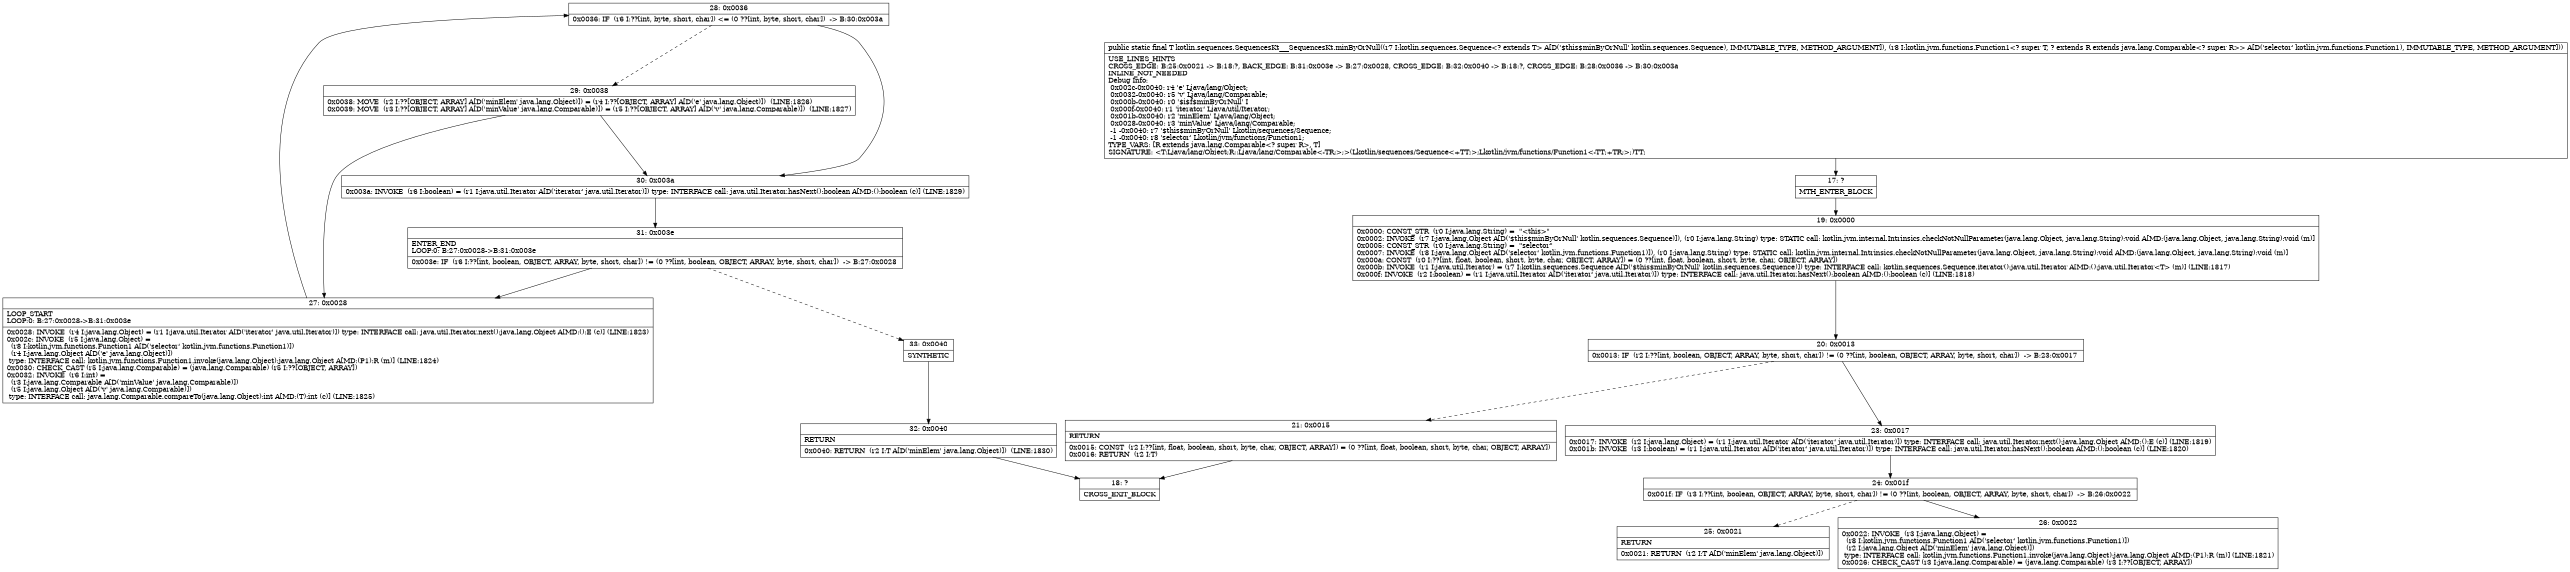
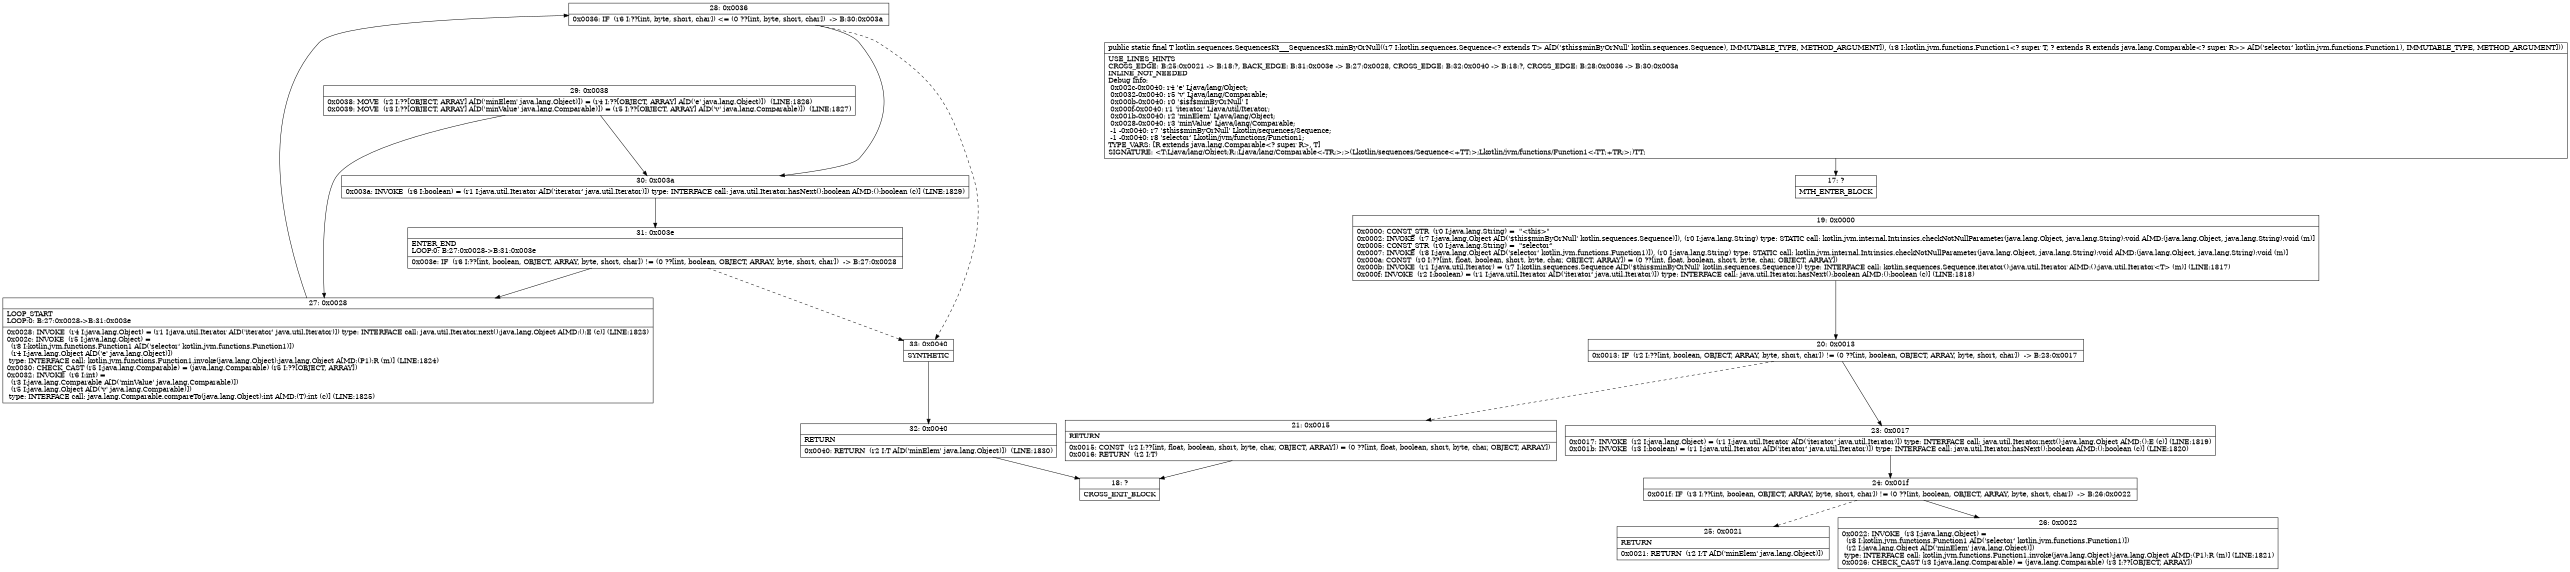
(664, 54) -> (962, 144)
(1836, 204) -> none
